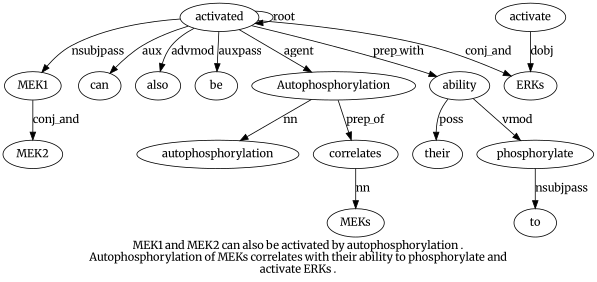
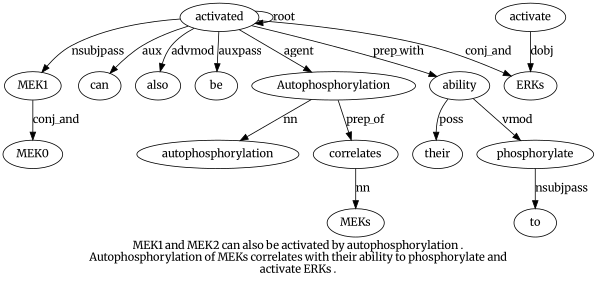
(33, 154) -> (33, 154)
